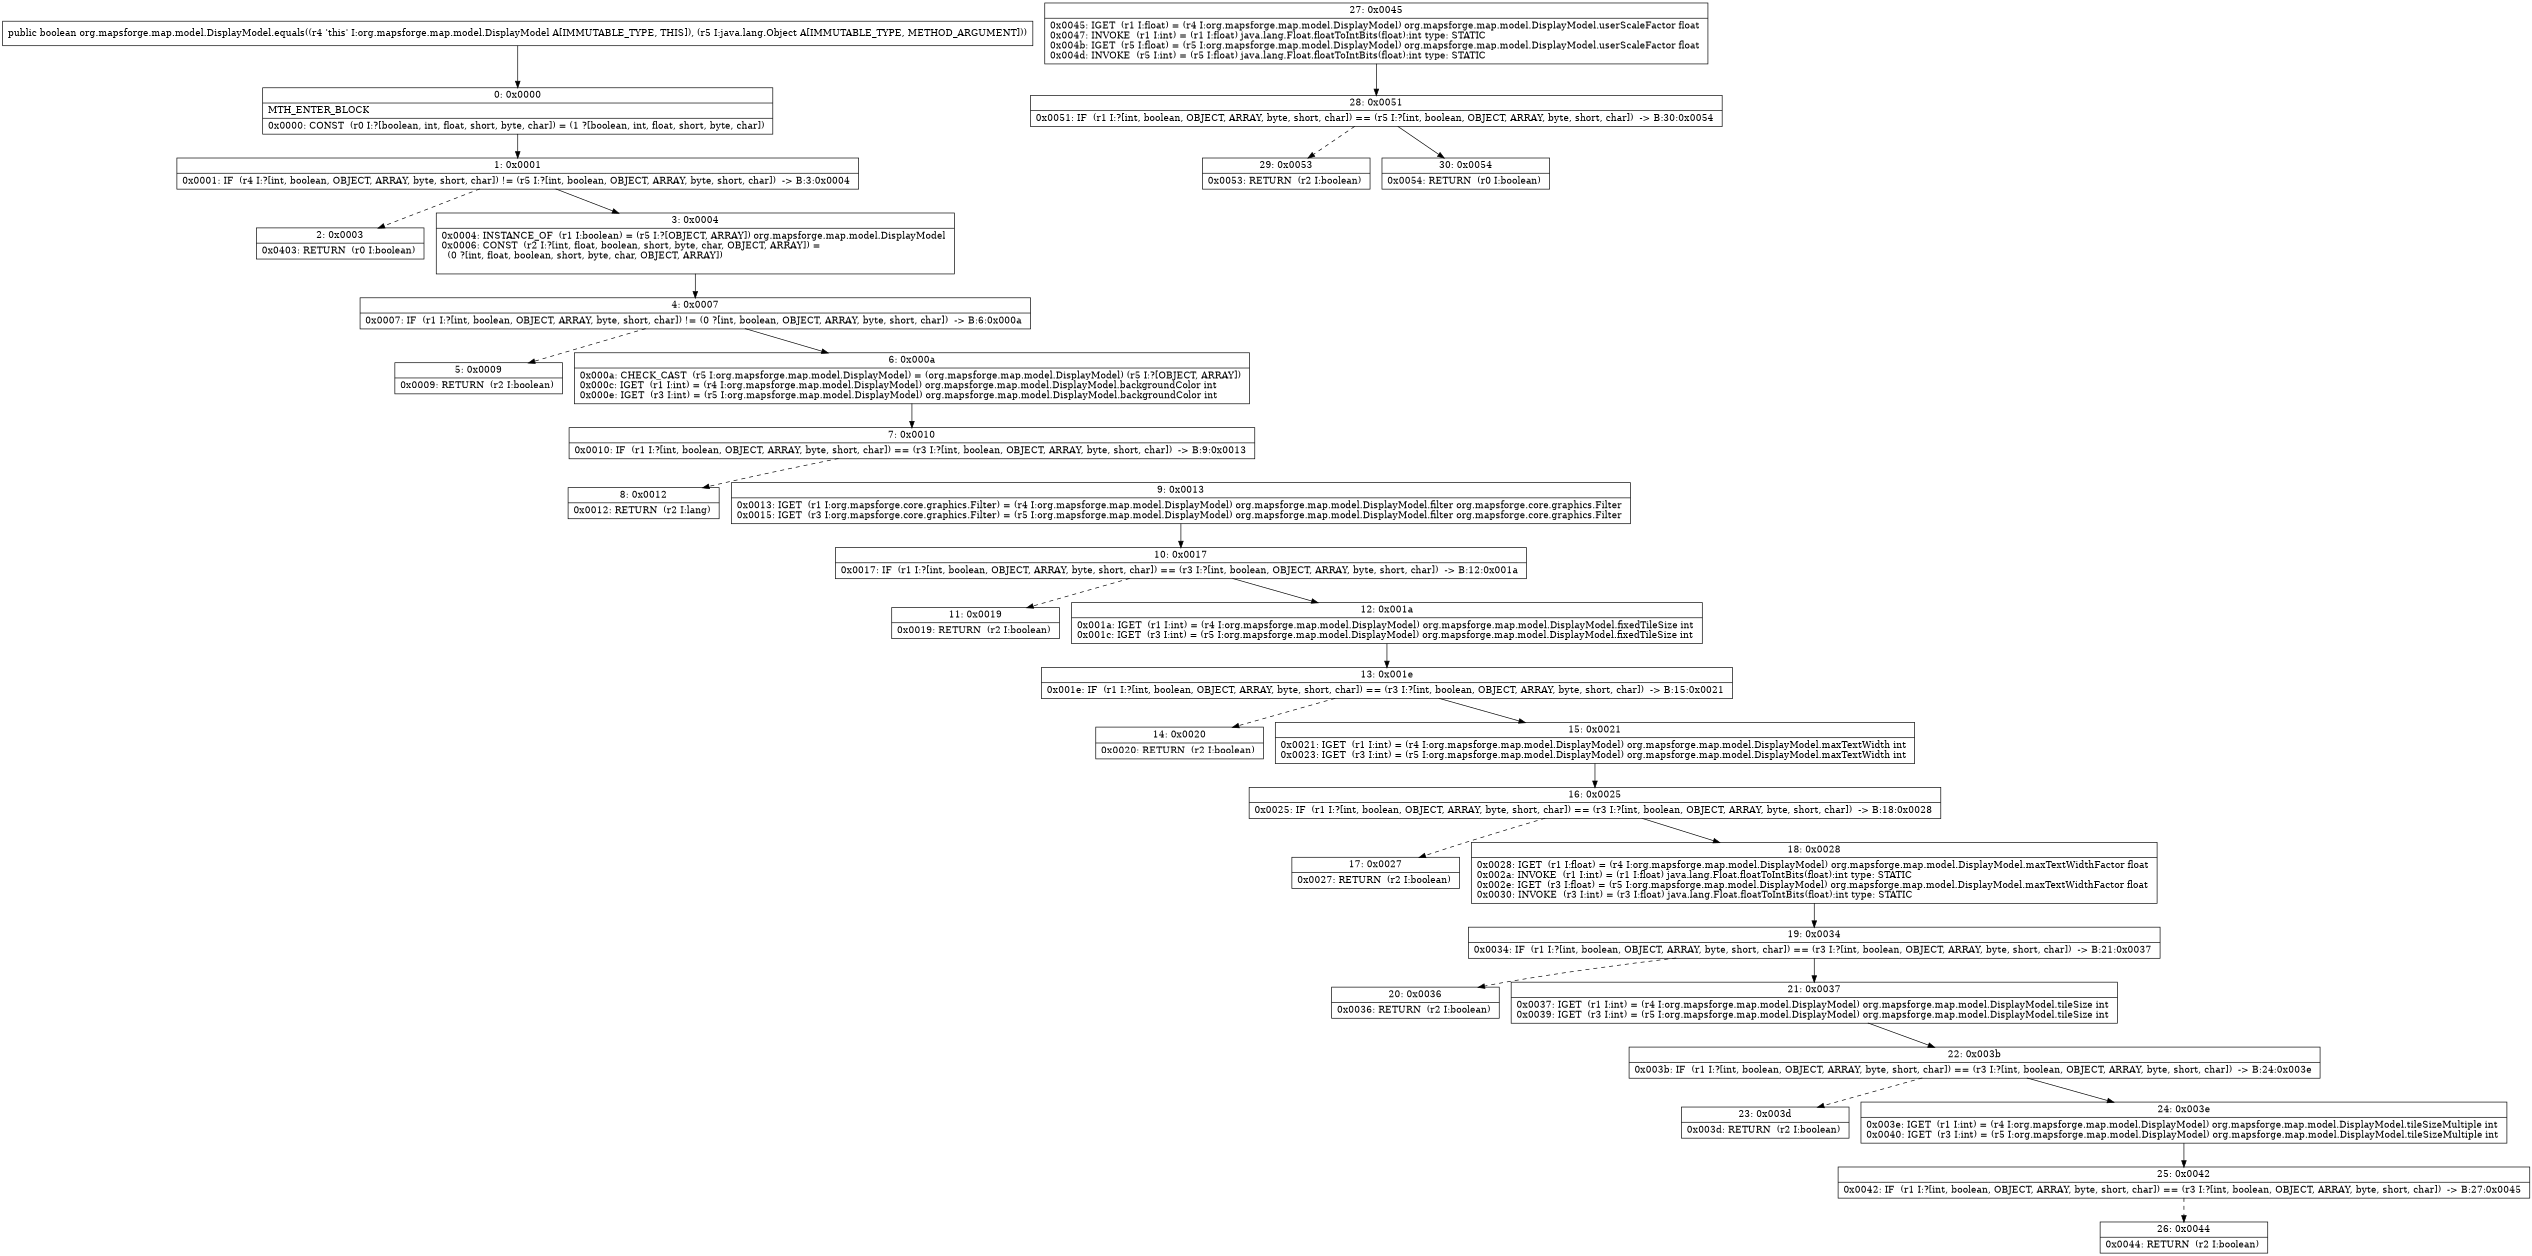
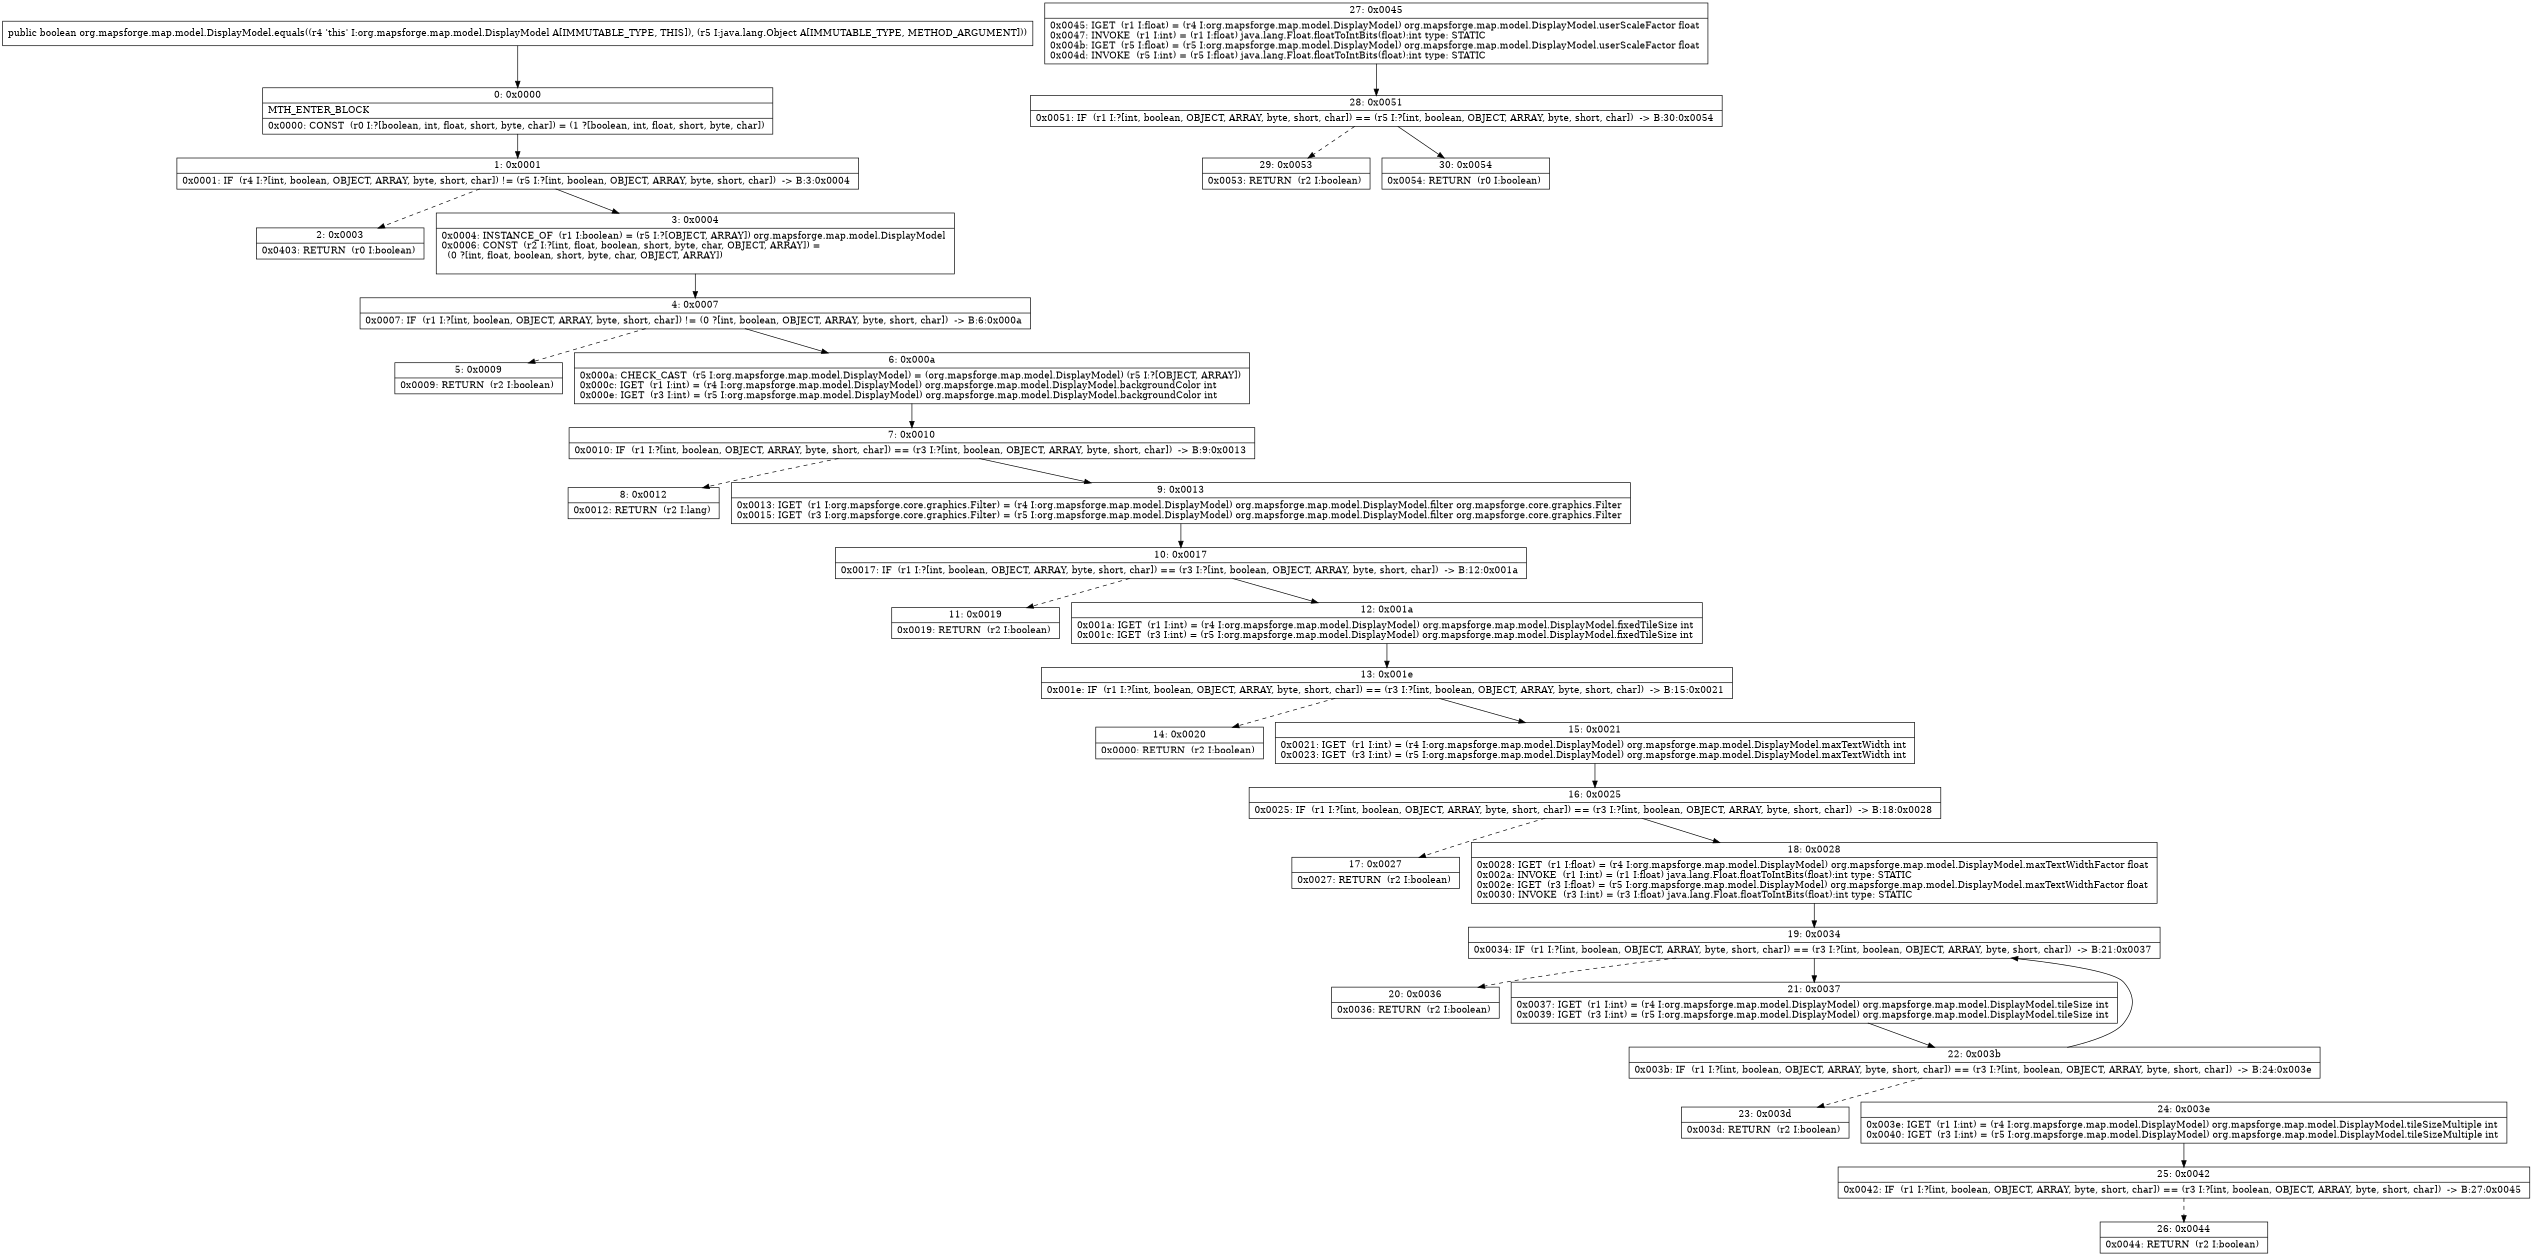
none -> (1032, 470)
(1180, 751) -> (1180, 751)
(2067, 1089) -> (2123, 982)
